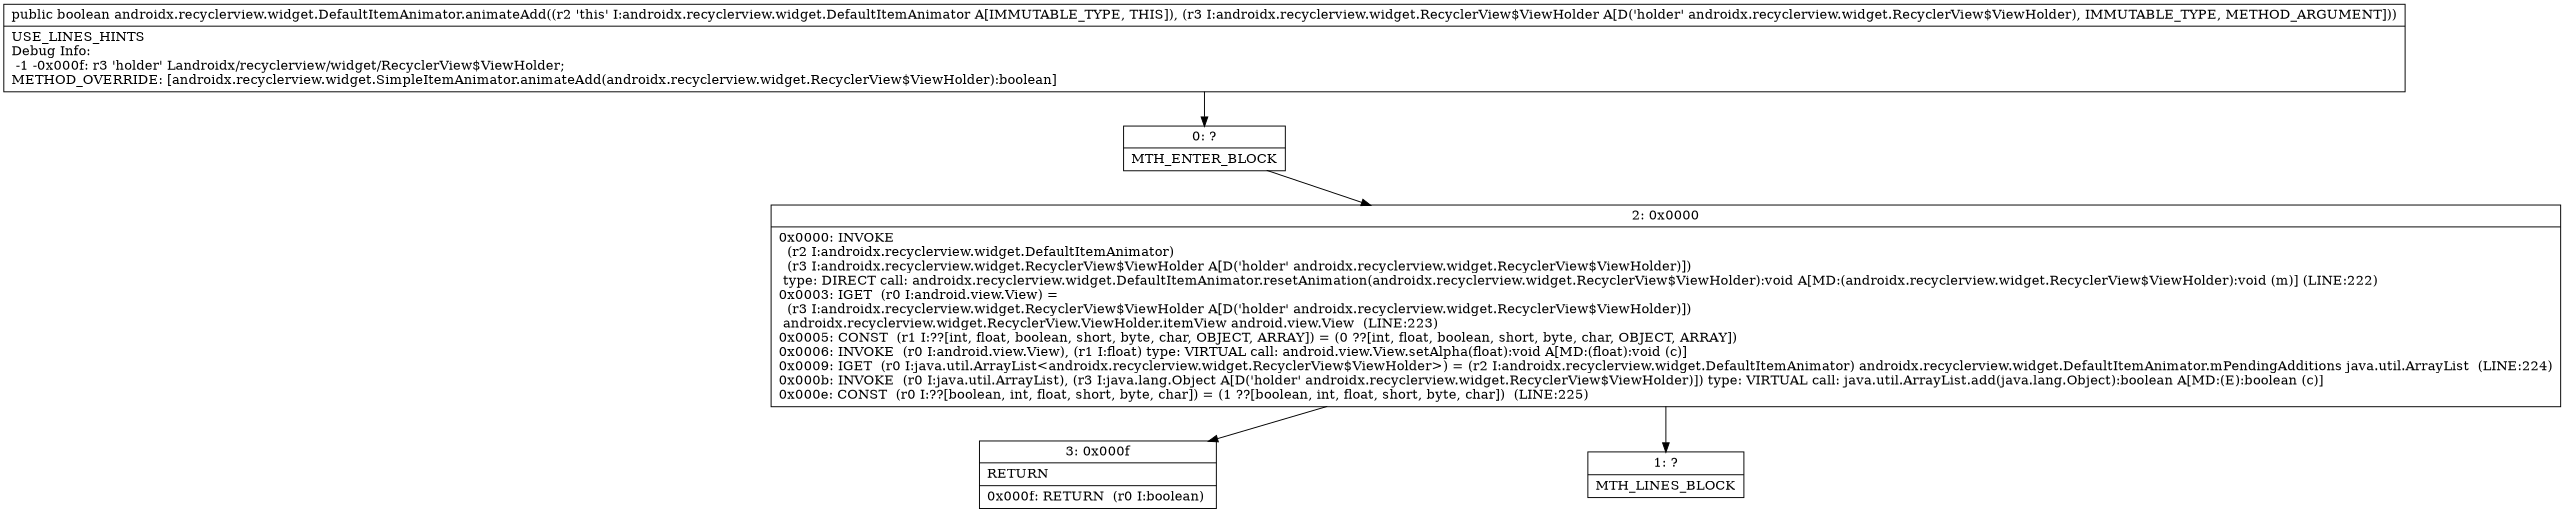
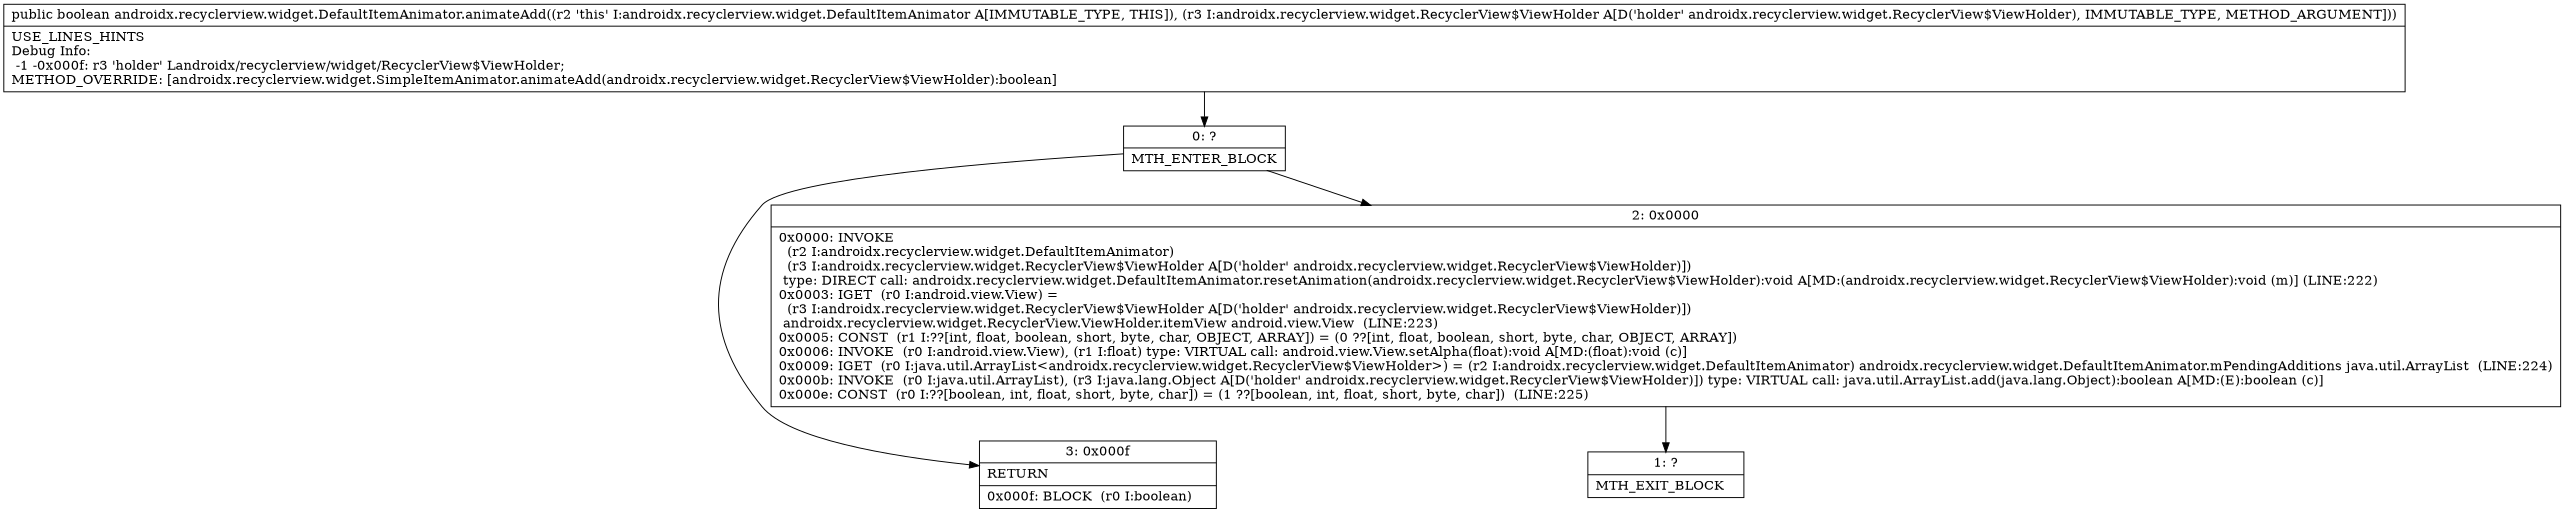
(1272, 423) -> (740, 236)
(1666, 486) -> (1660, 486)
(1098, 497) -> (1092, 497)
